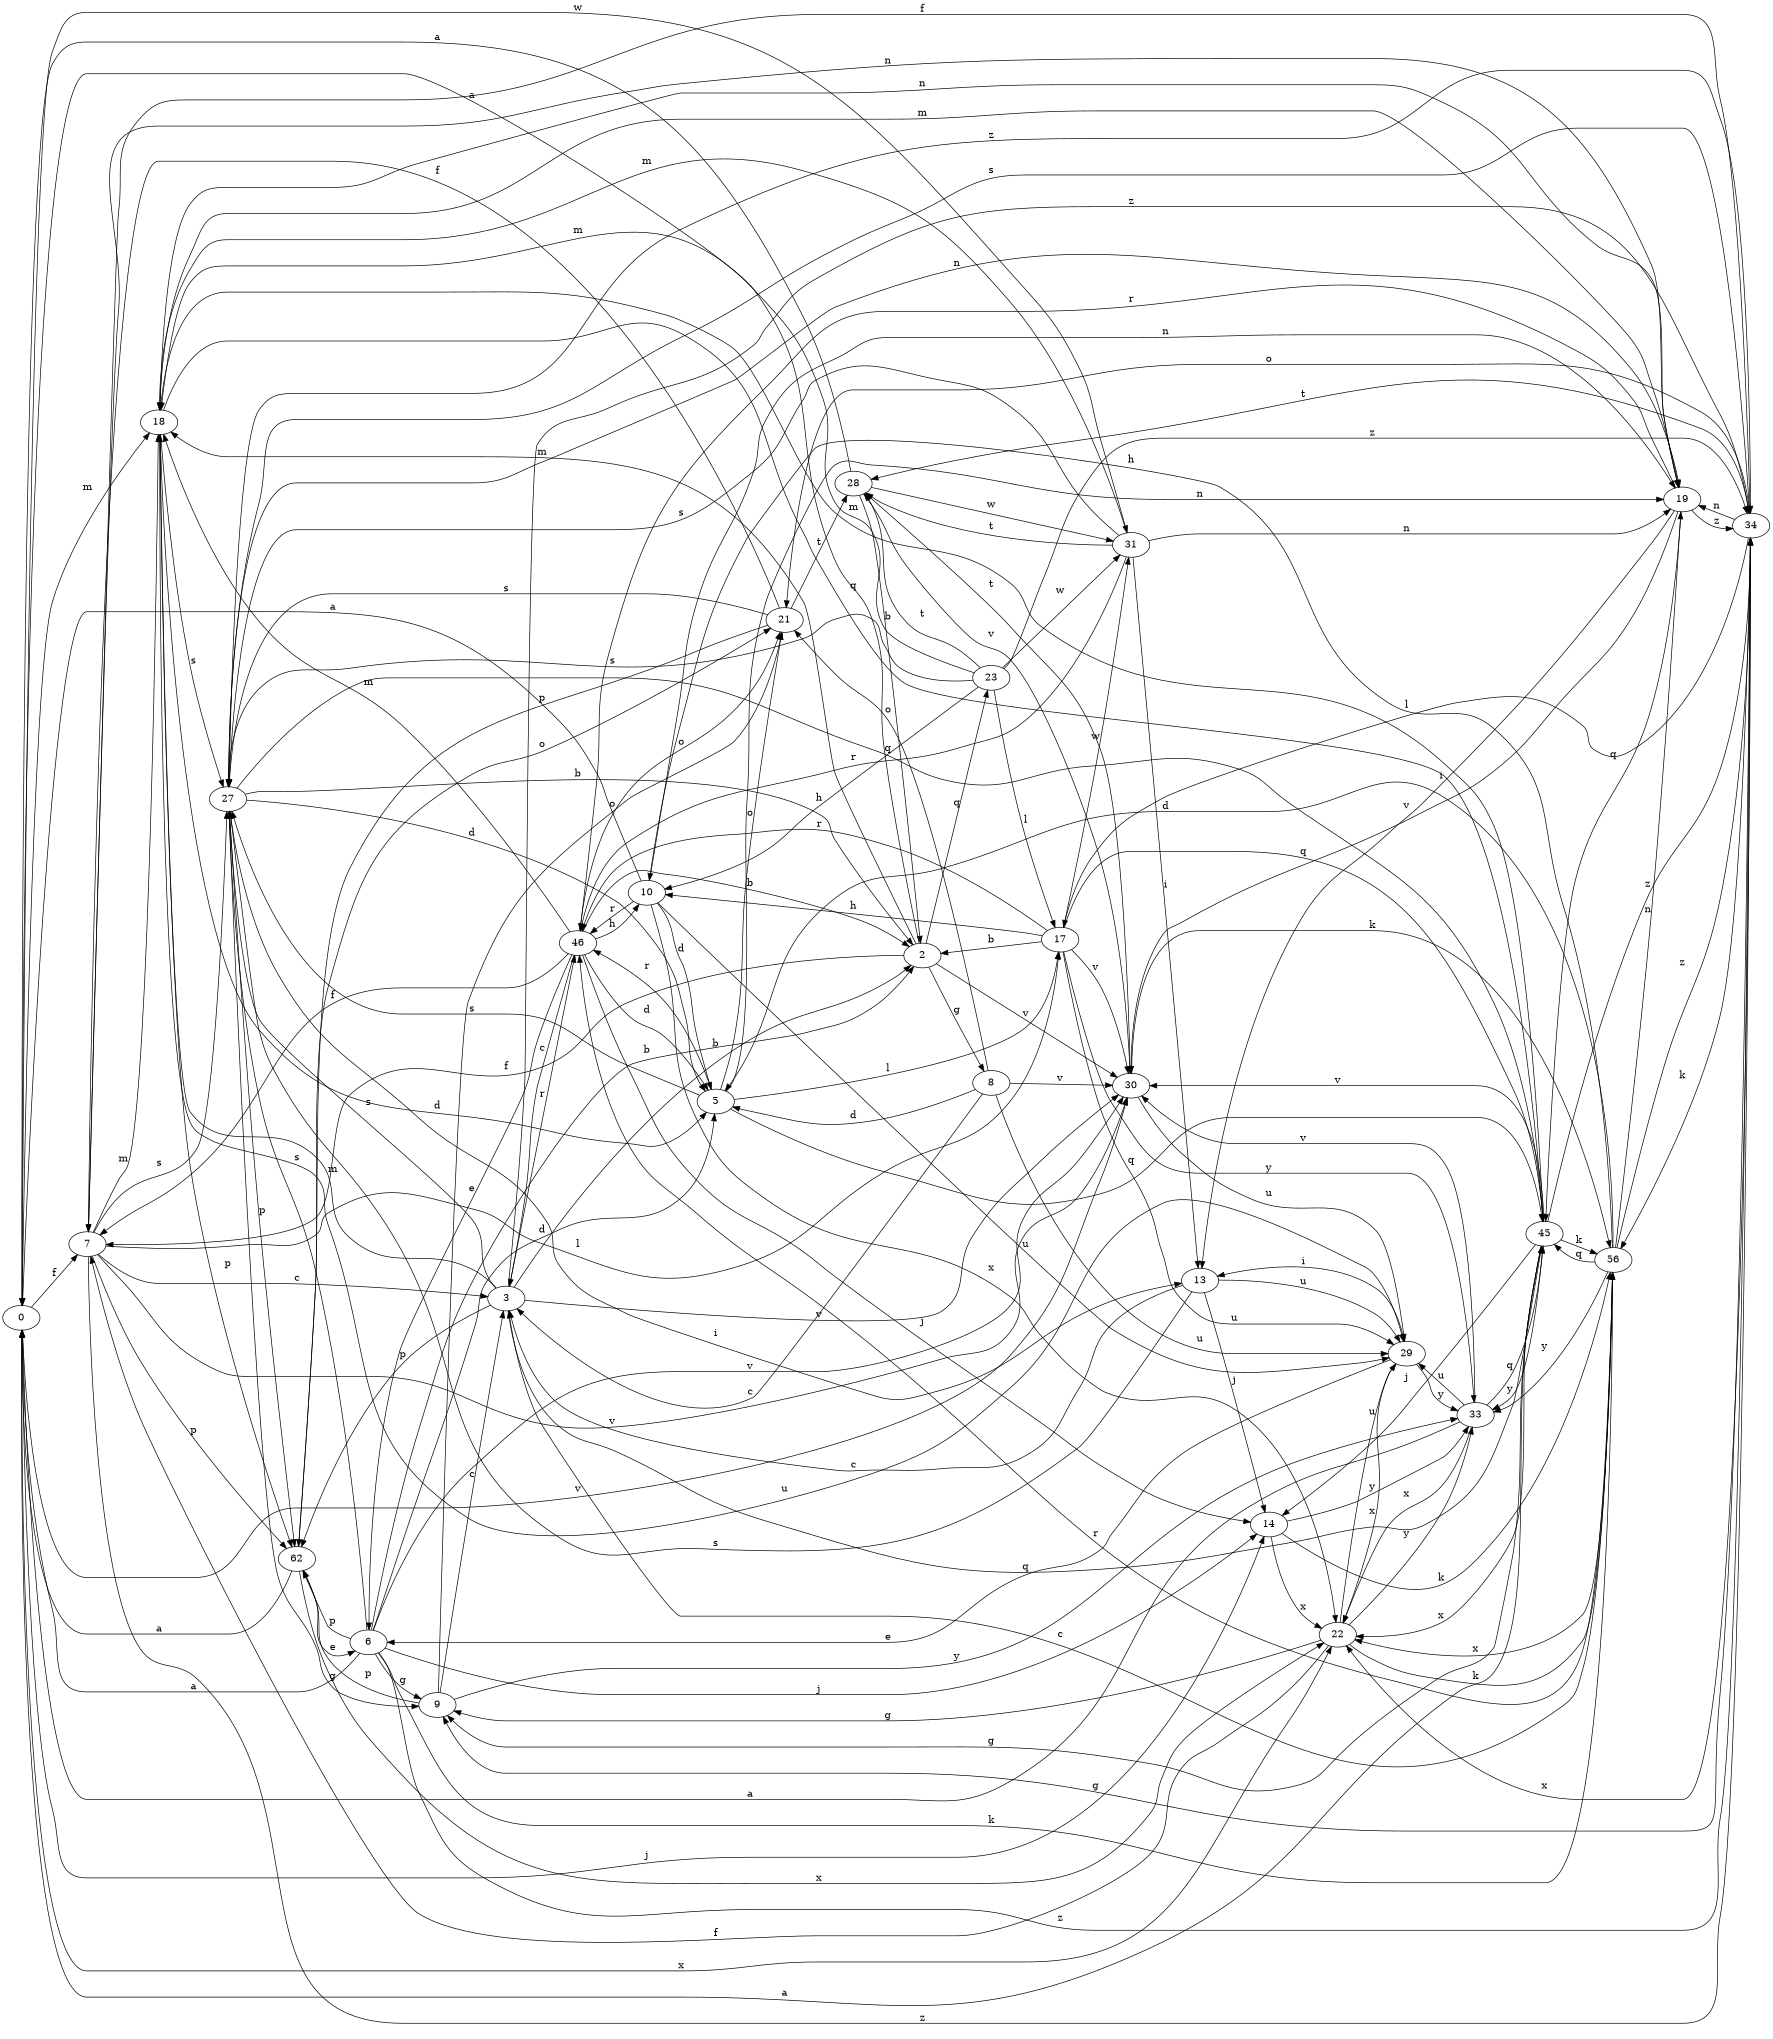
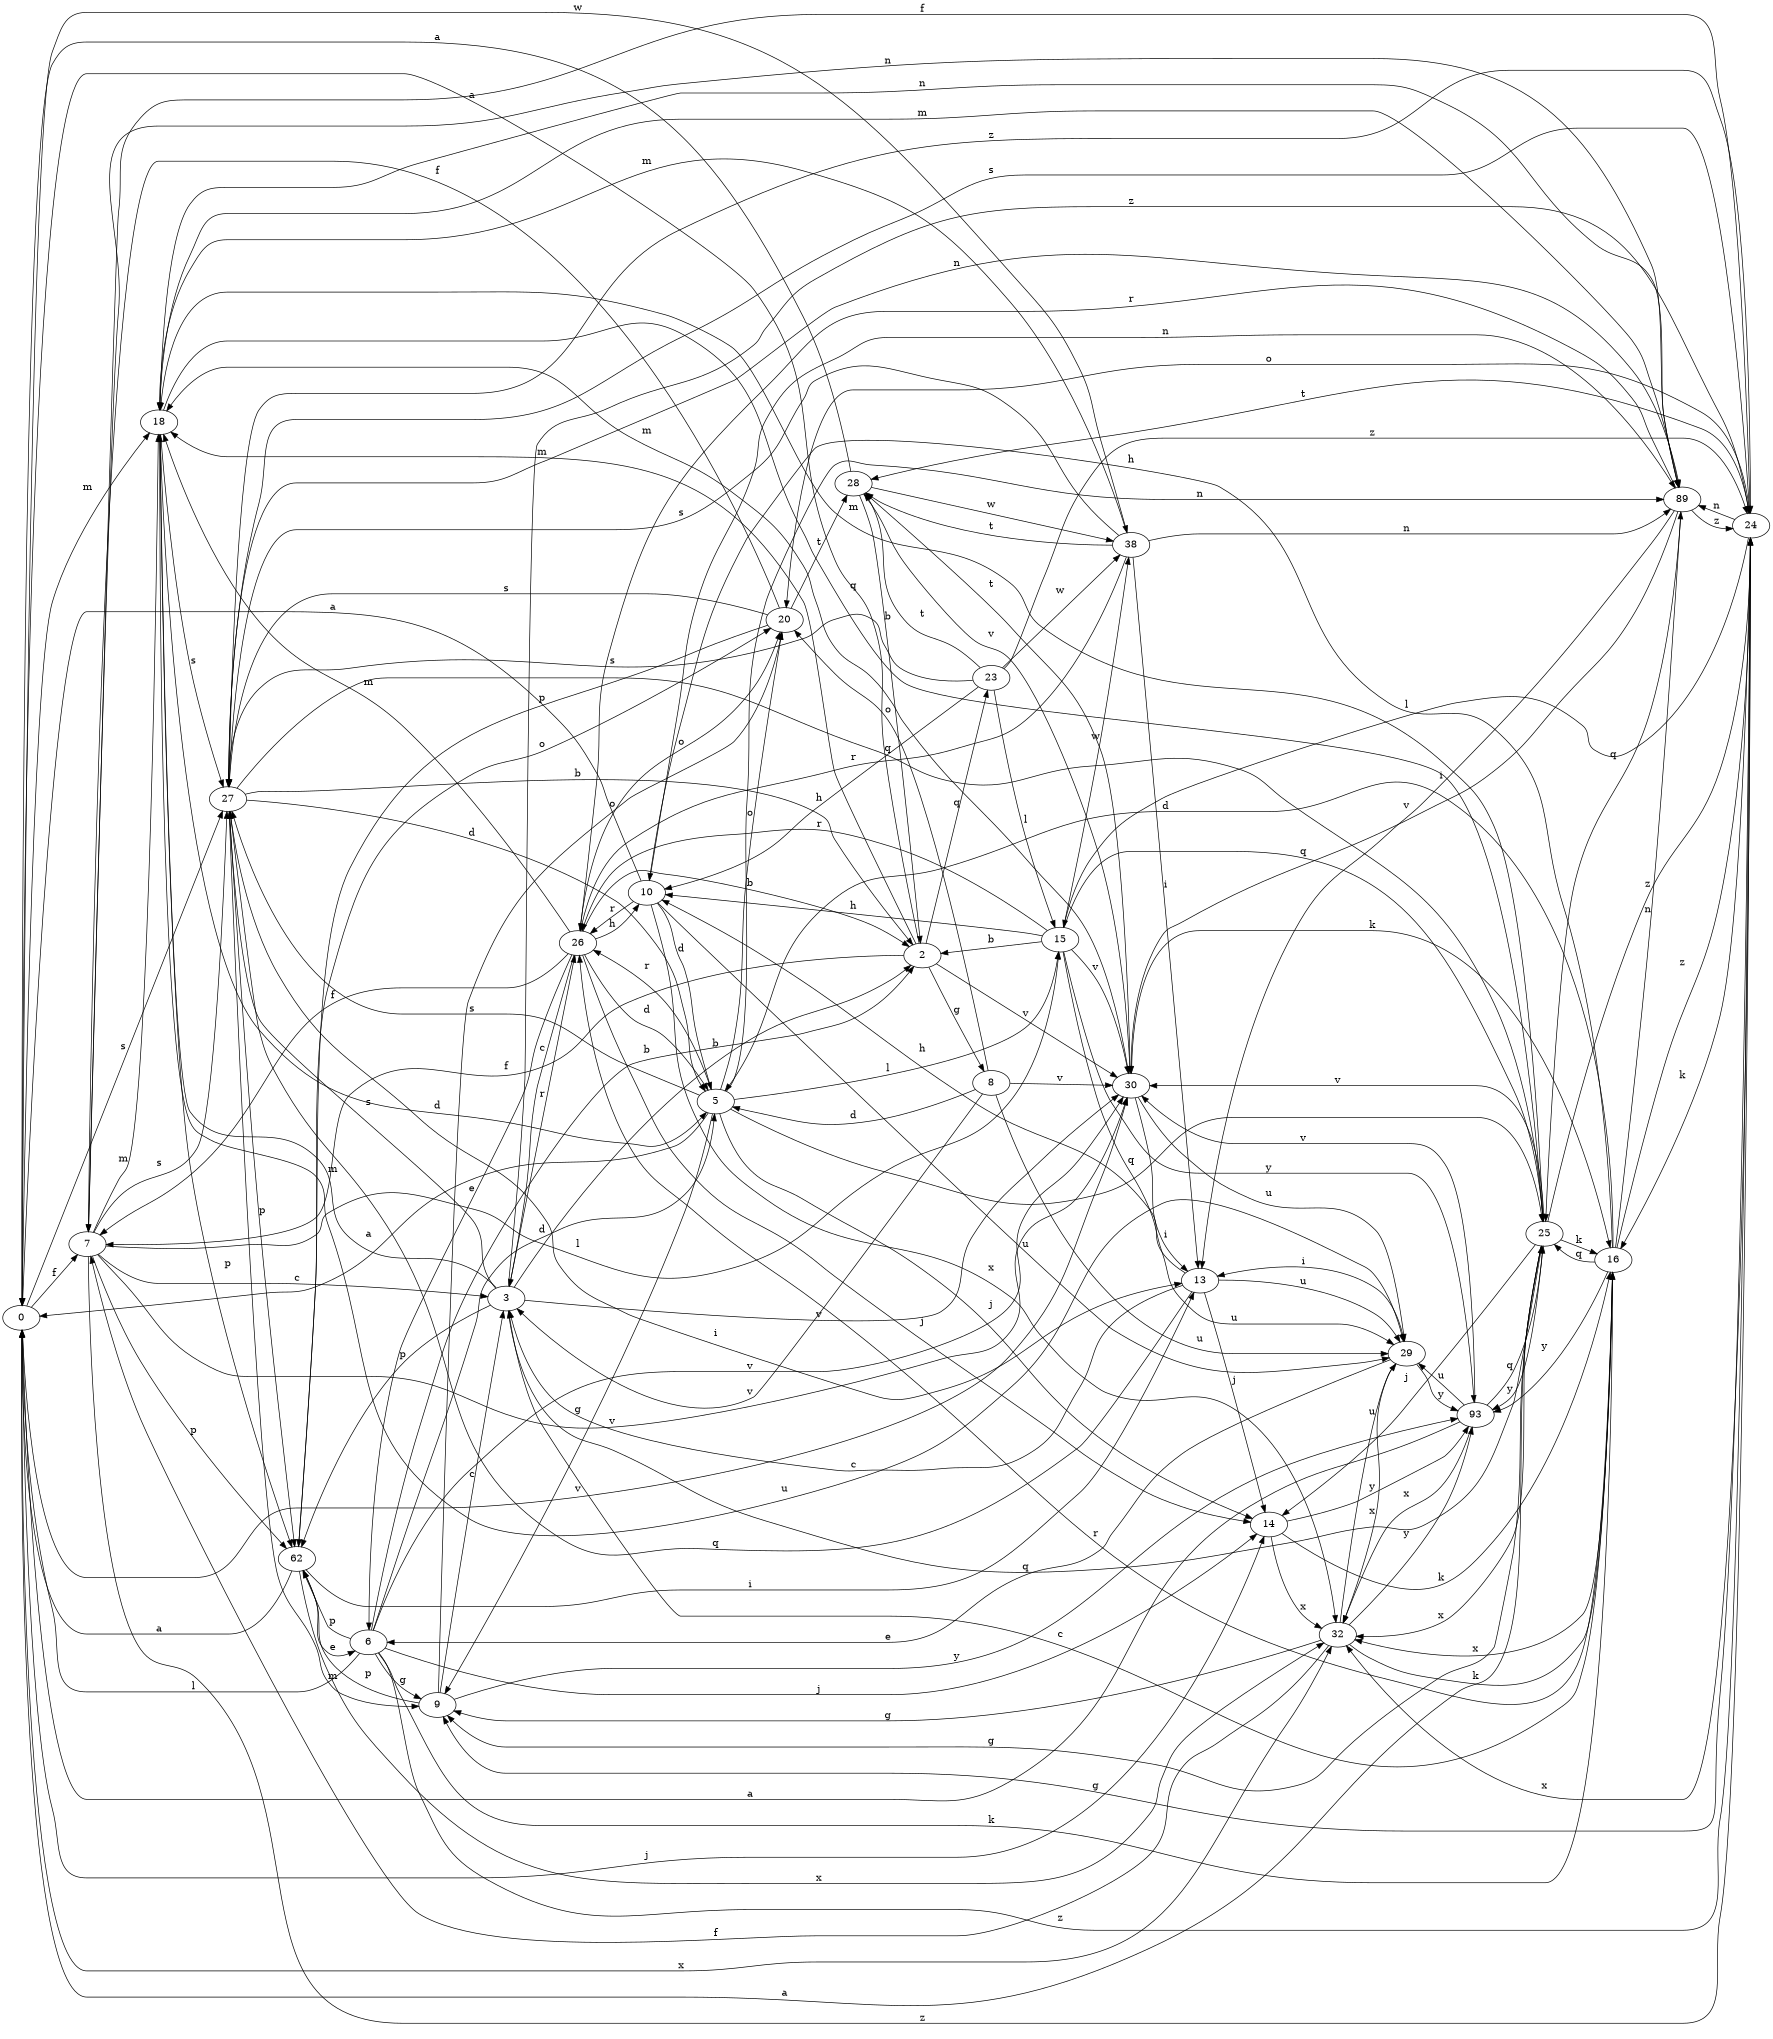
(657, 235) -> (775, 527)
(1682, 499) -> (1682, 499)
(1751, 526) -> (1751, 526)
(1131, 545) -> (1131, 545)
(785, 620) -> (785, 620)
(1060, 940) -> (1060, 940)
(578, 943) -> (578, 943)
none -> (941, 1080)
none -> (1153, 1186)
(295, 1203) -> (123, 1062)
(1544, 1234) -> (1544, 1234)
none -> (388, 1239)
(1613, 1260) -> (1613, 1260)
none -> (979, 1316)
(750, 1392) -> (750, 1392)
none -> (598, 1408)
(1476, 1415) -> (1476, 1415)
(716, 1543) -> (716, 1543)
none -> (814, 1590)
(1338, 1635) -> (1338, 1635)
(333, 1676) -> (333, 1676)
(194, 1687) -> (194, 1687)
